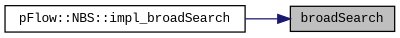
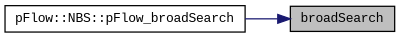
(125, 19) -> (125, 19)
